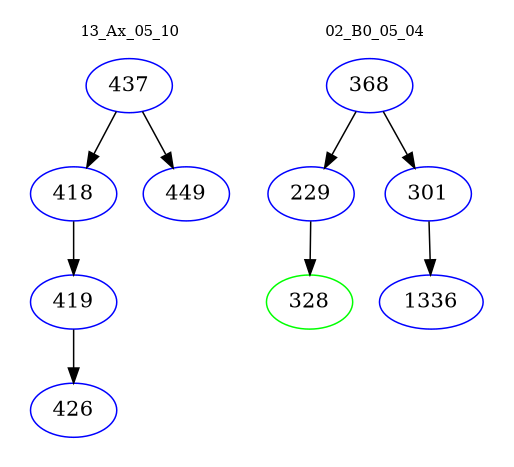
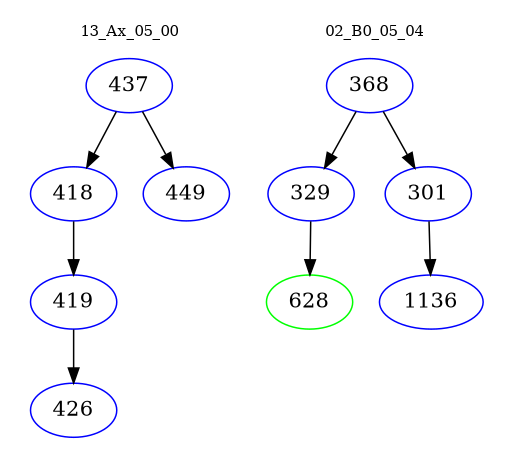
(130, 32) -> (130, 32)
(311, 194) -> (311, 194)
(310, 302) -> (310, 302)
(431, 302) -> (431, 302)
